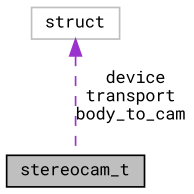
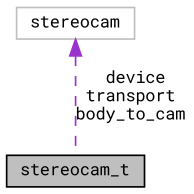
(76, 23) -> (76, 23)
